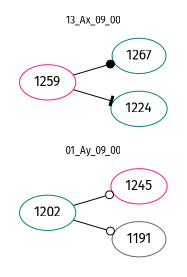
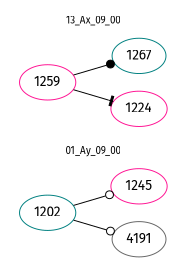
(139, 109) -> (139, 109)
(139, 239) -> (139, 239)
